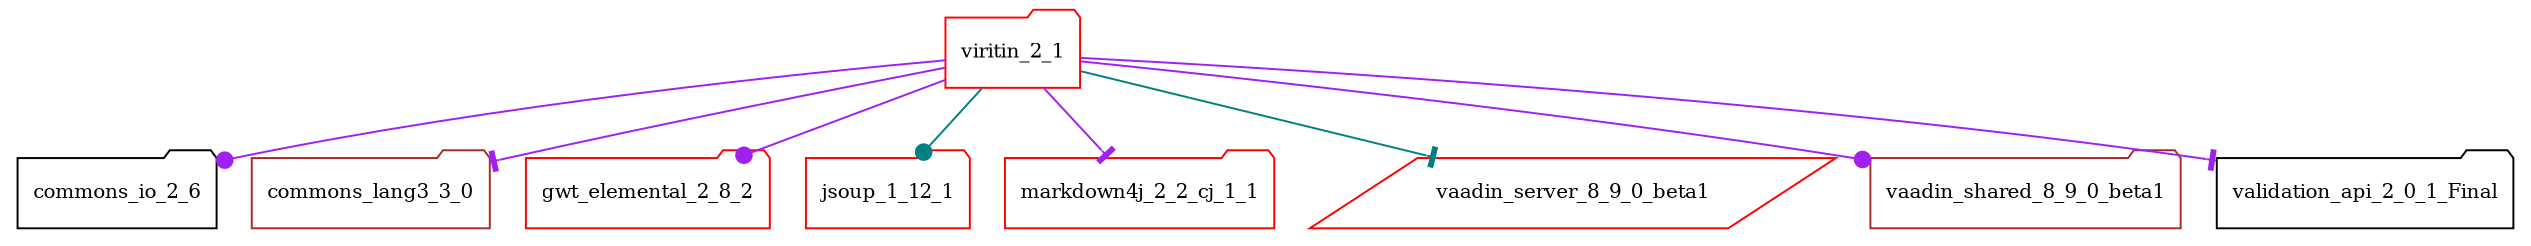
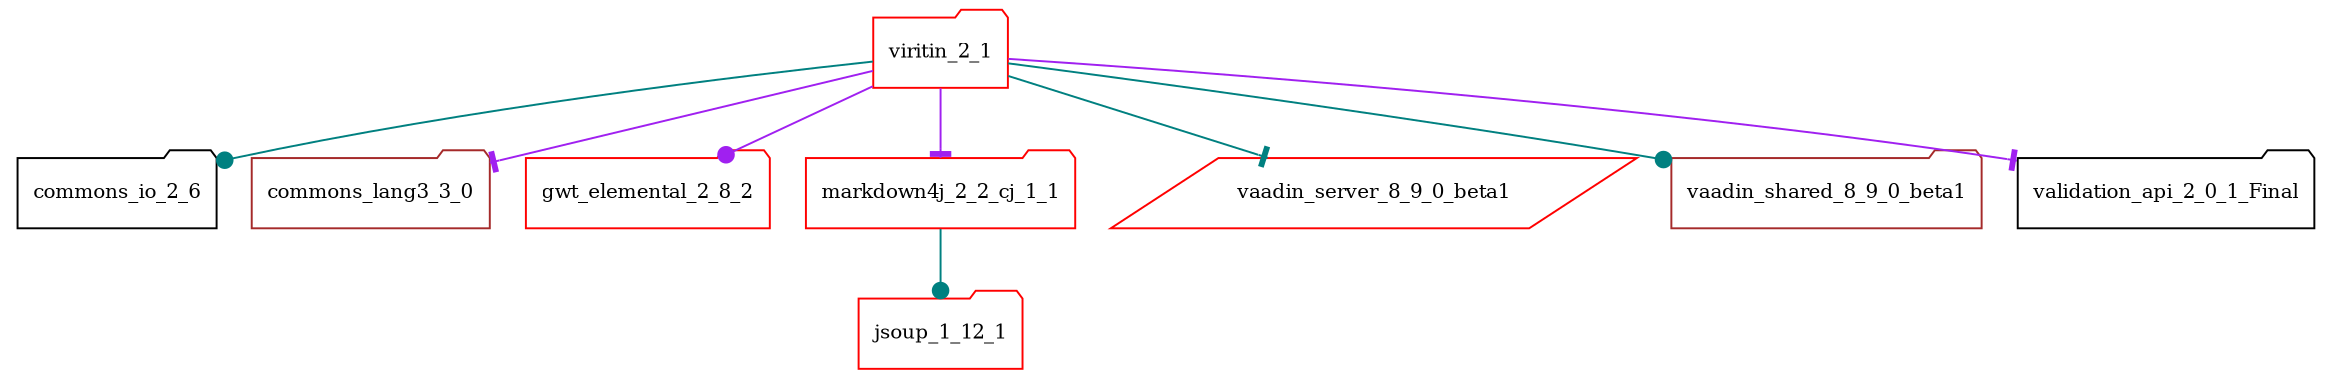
(588, 100) -> (552, 102)
(1468, 105) -> (1332, 108)
(956, 117) -> (941, 256)
